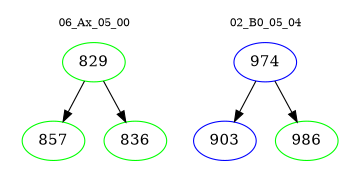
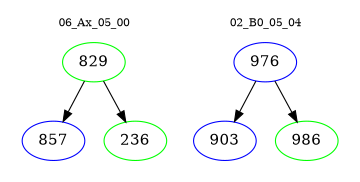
(265, 62) -> (265, 62)
(53, 141) -> (53, 141)
(135, 141) -> (135, 141)
